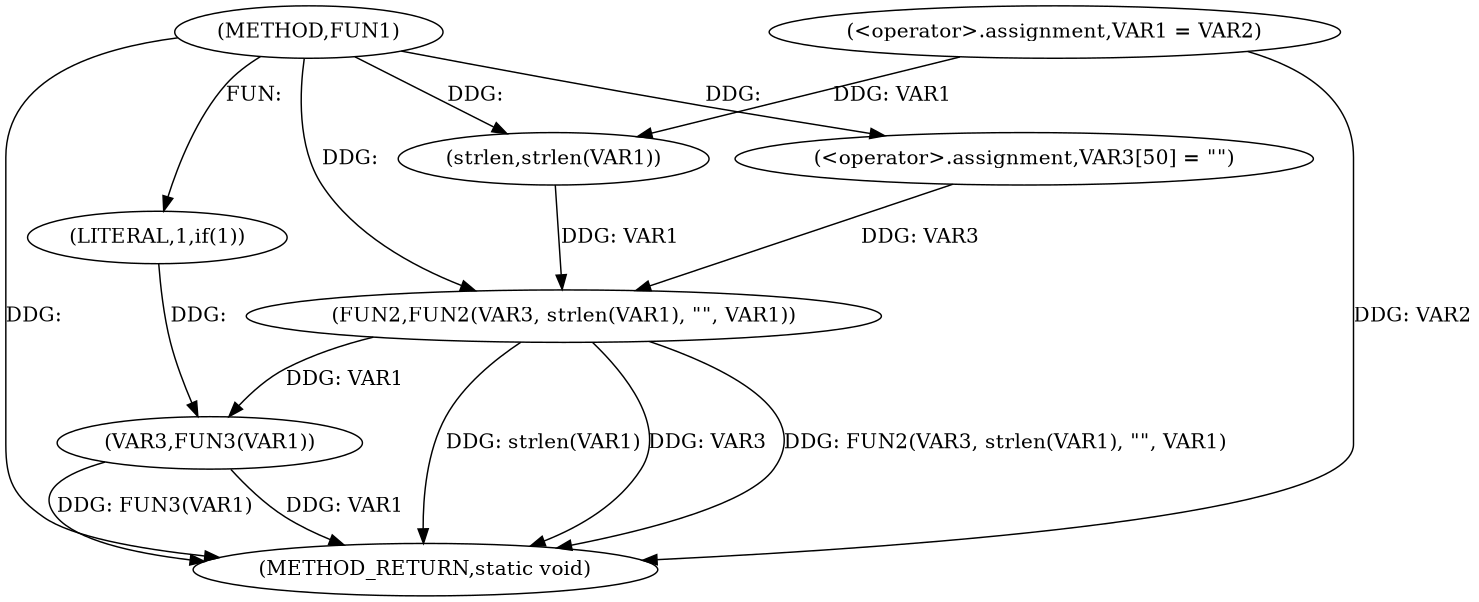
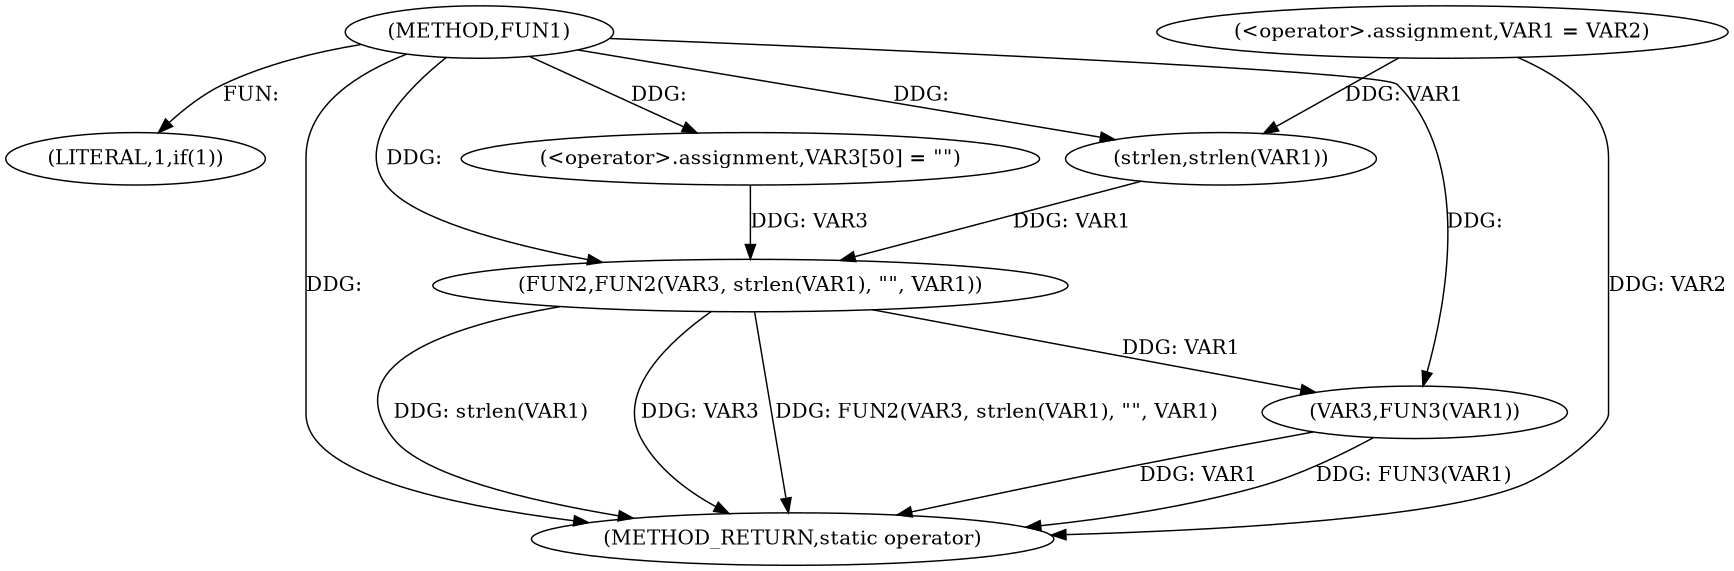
(169, 335) -> (1155, 64)
(425, 570) -> (793, 539)
